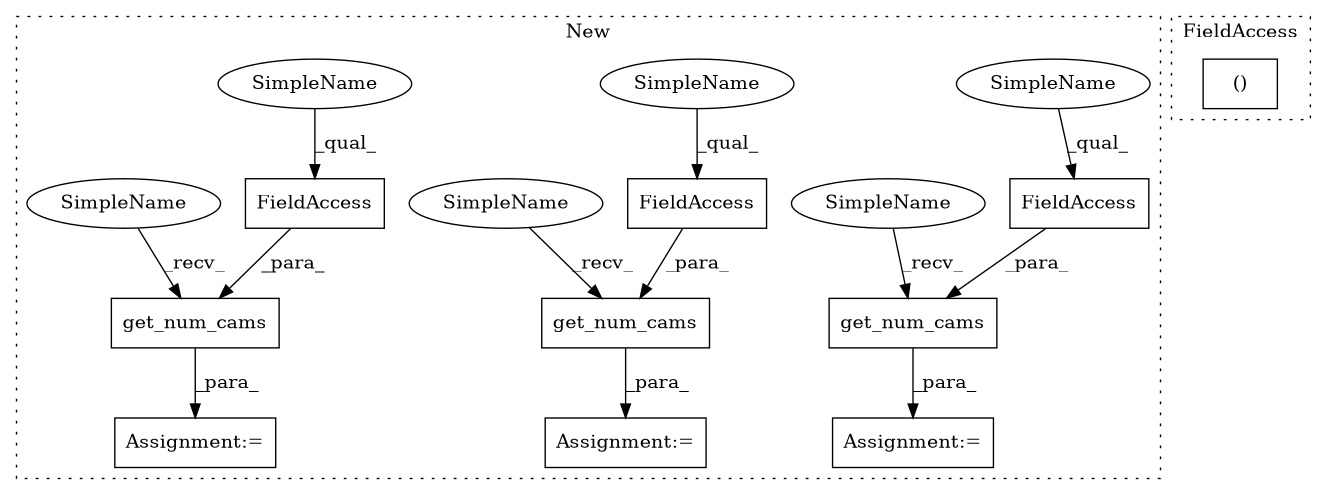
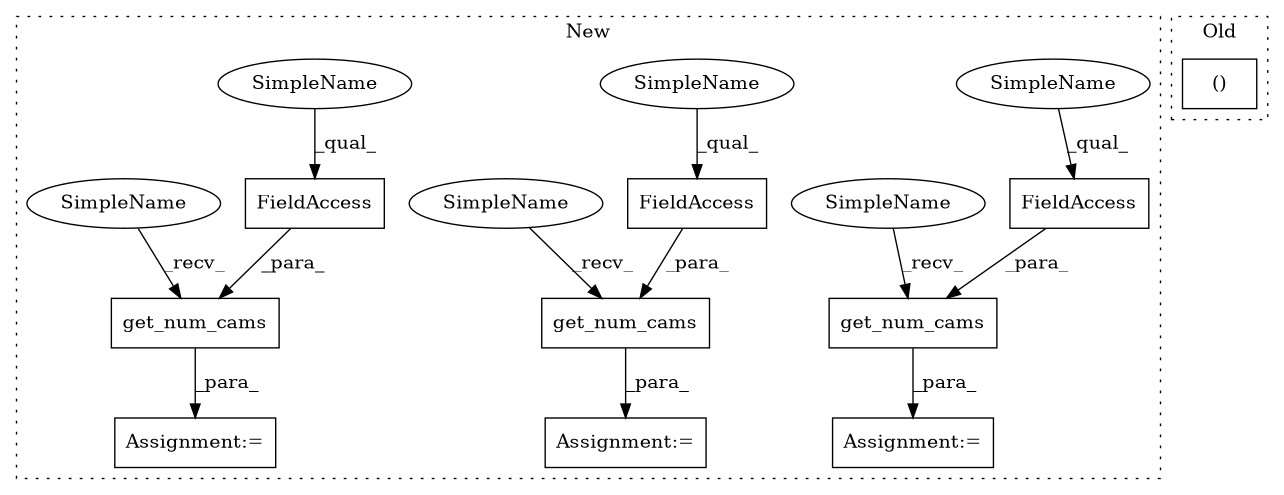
(1241, 32) -> (1220, 32)
